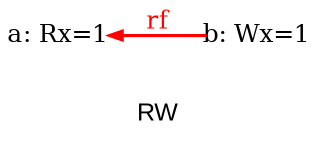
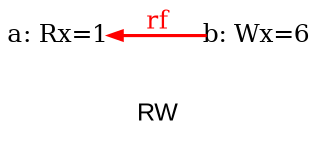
(257, 36) -> (257, 36)
